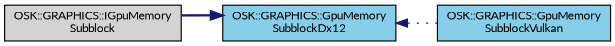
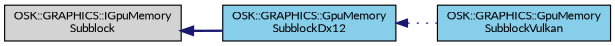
(196, 15) -> (208, 31)
